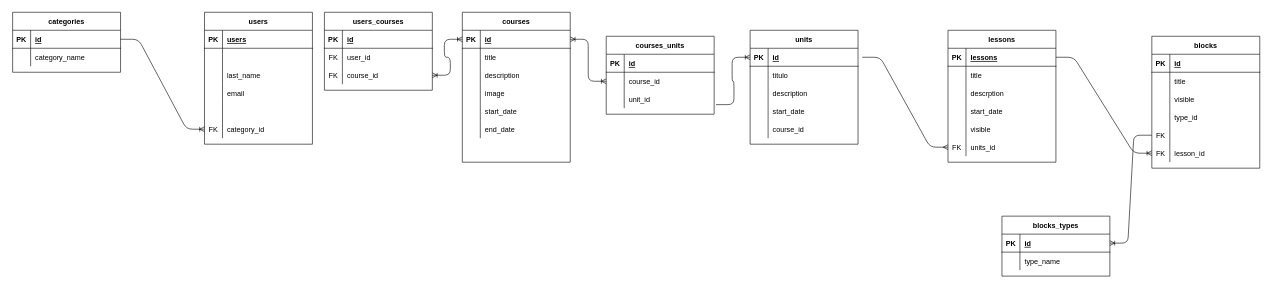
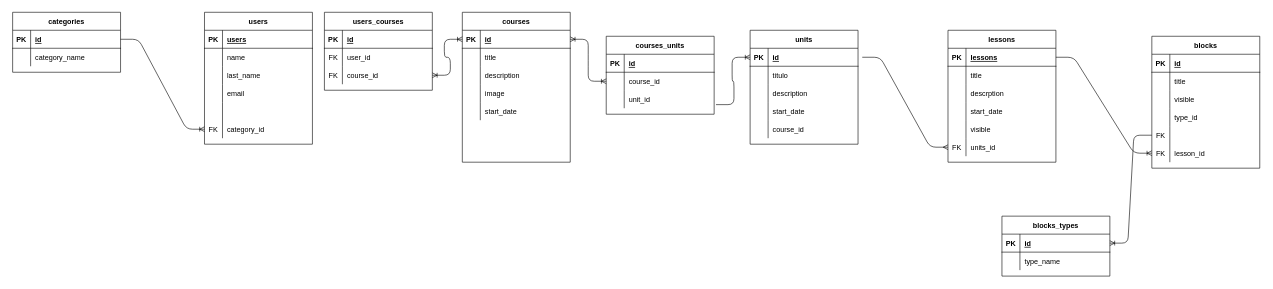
none -> (267, 57)
(525, 129) -> none
